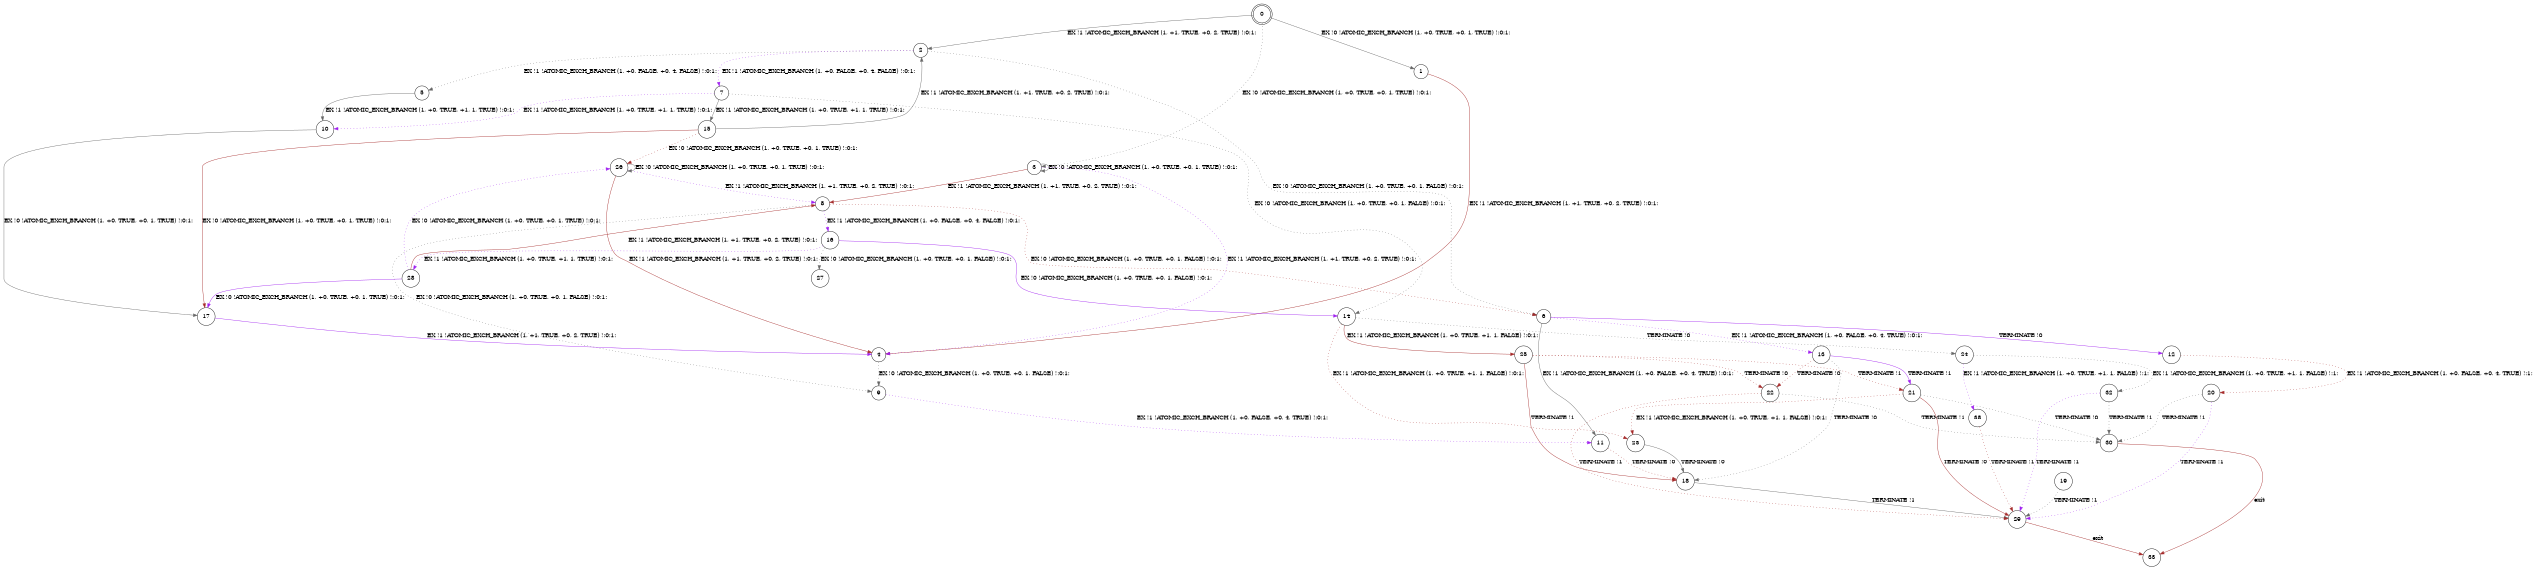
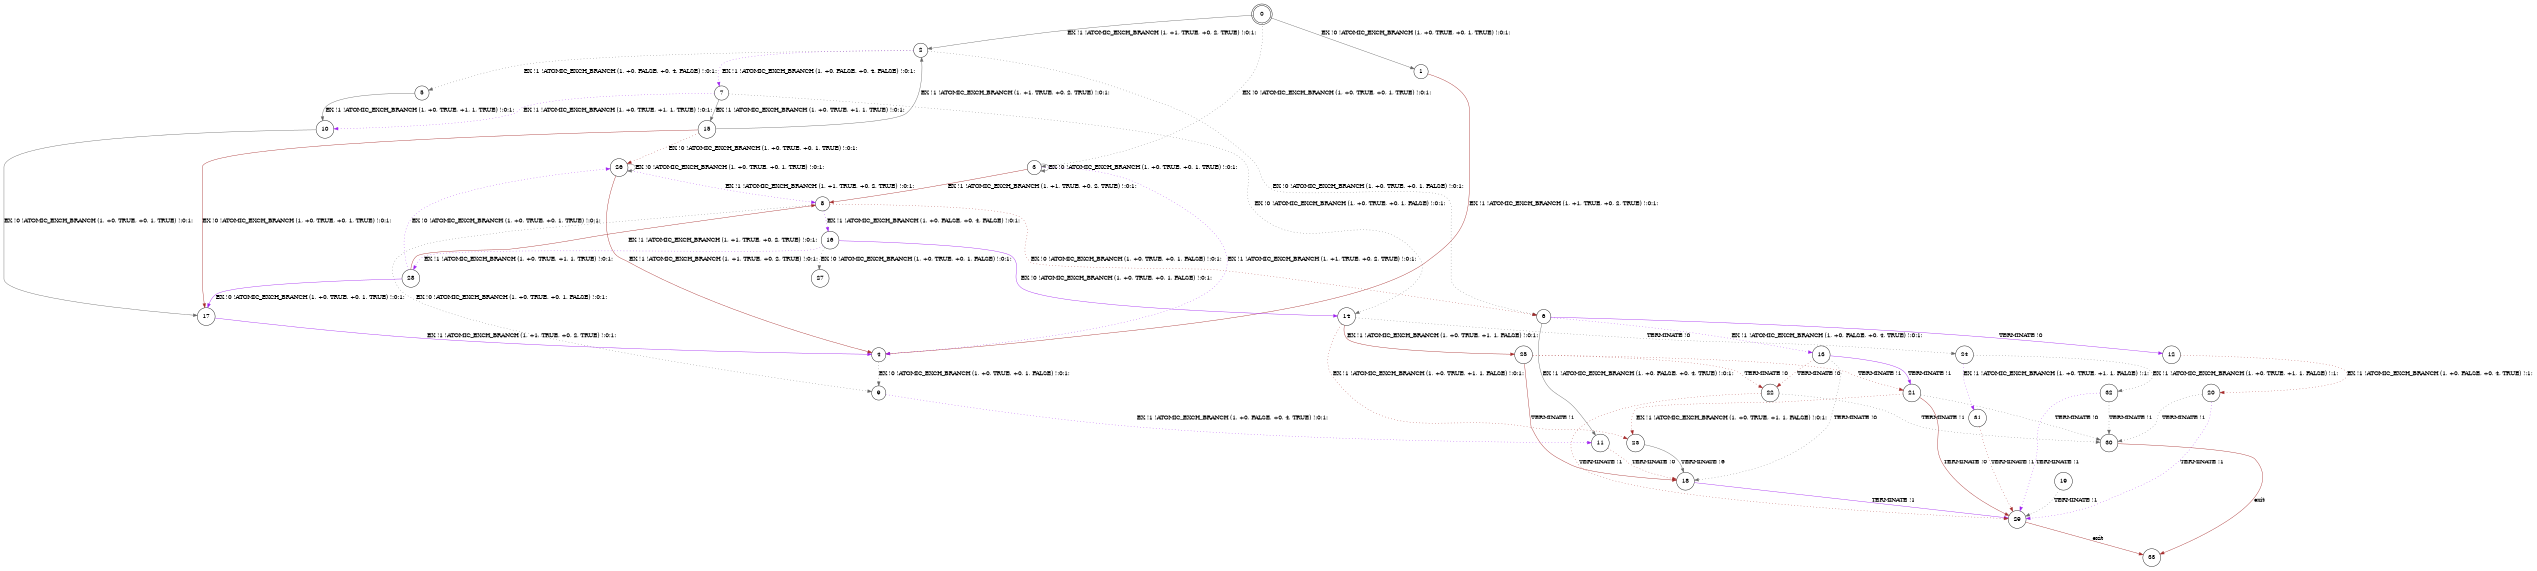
(1978, 418) -> (1978, 418)
(1703, 462) -> (1703, 462)
(1849, 500) -> (1849, 500)
